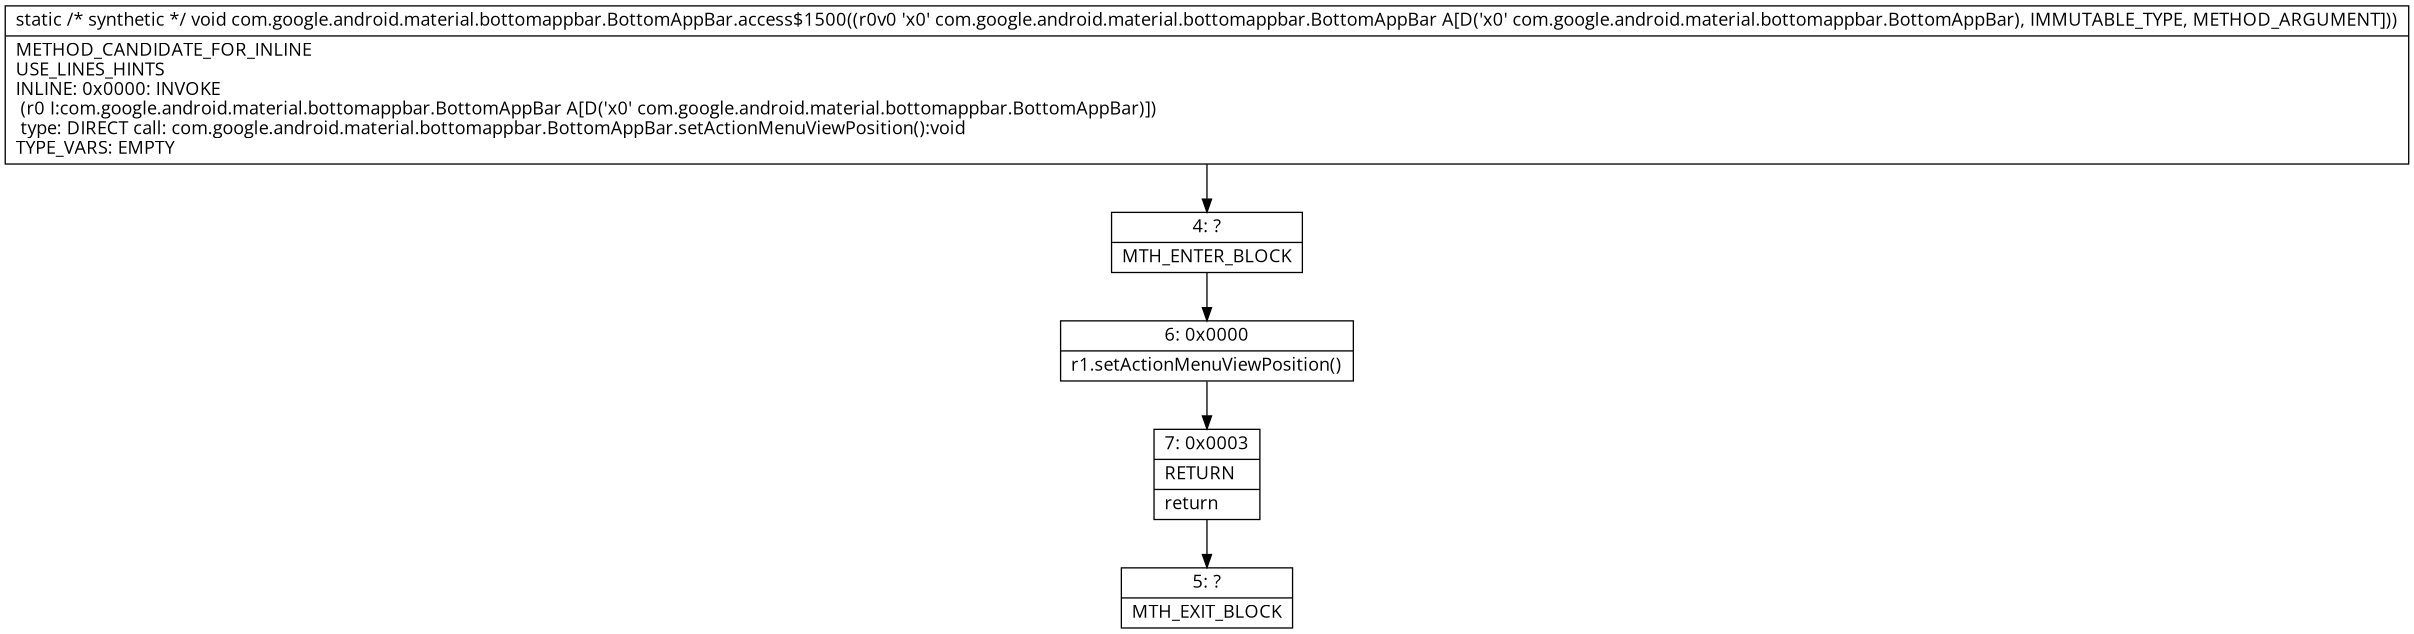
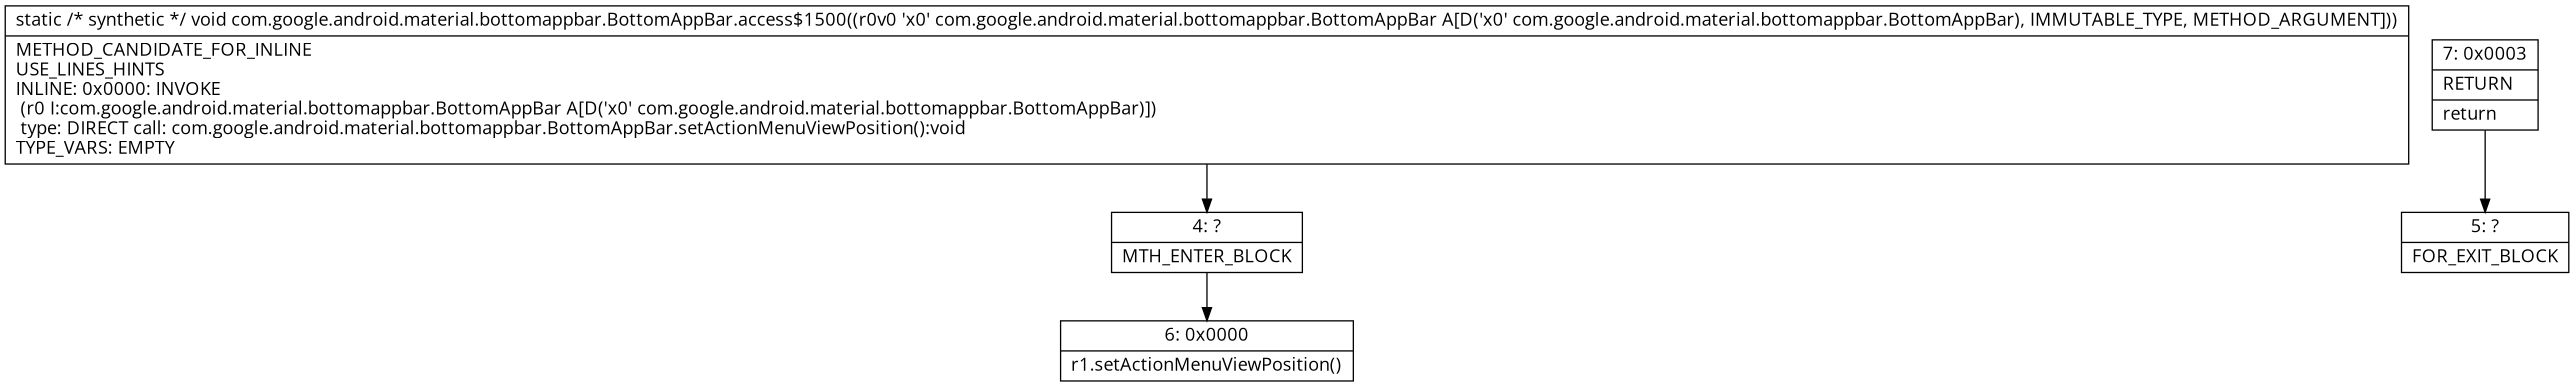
(1207, 399) -> none
(1207, 612) -> (2485, 257)
